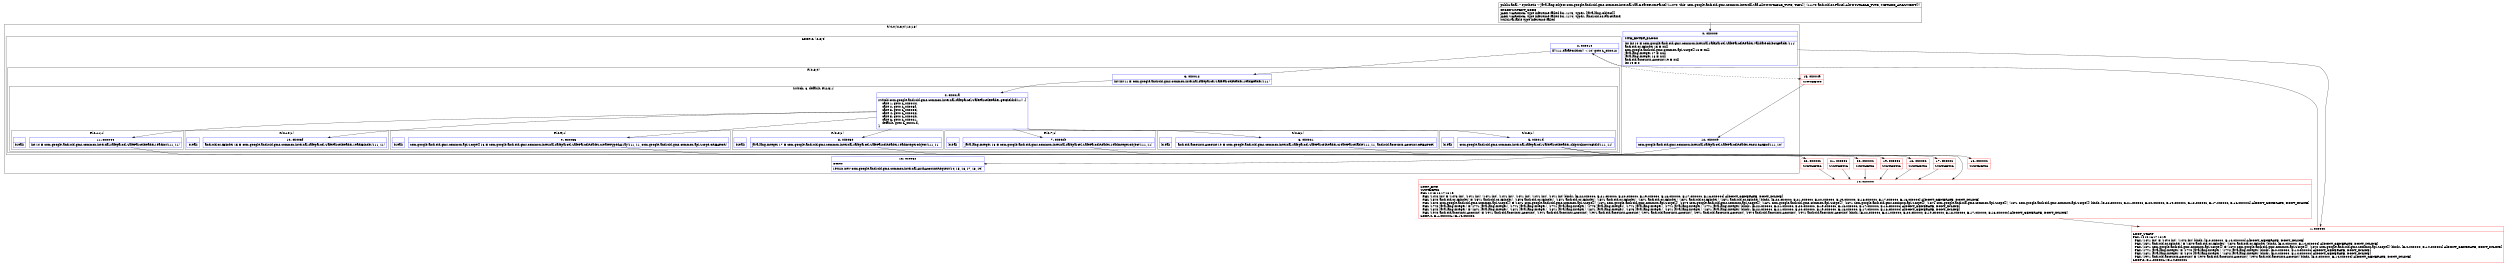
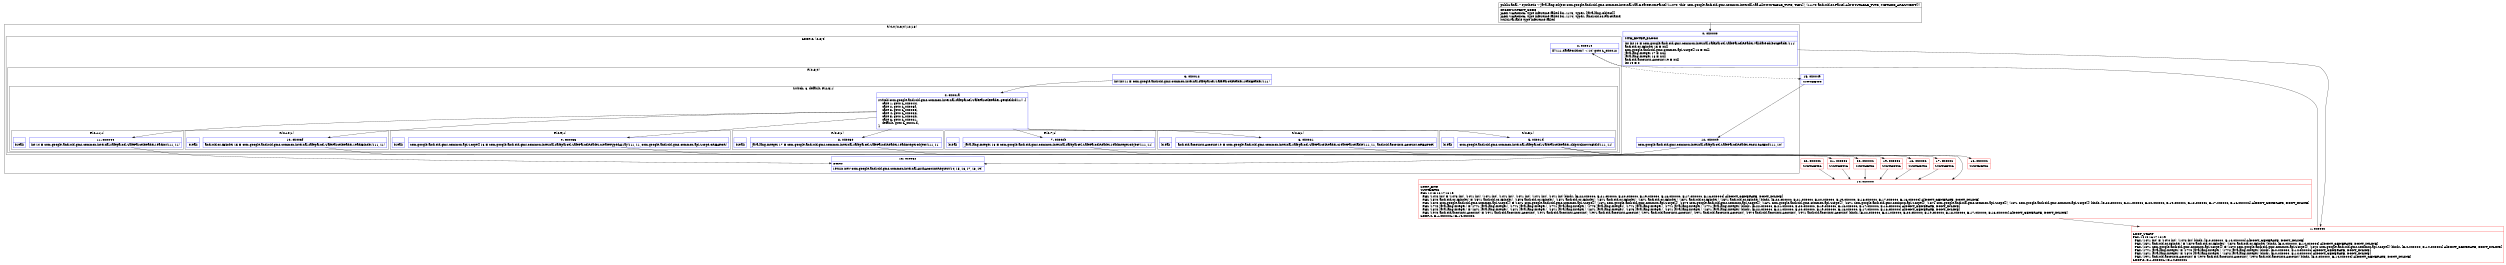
(1403, 63) -> none
(1812, 79) -> (1812, 79)
(967, 155) -> (480, 161)
none -> (1077, 155)
